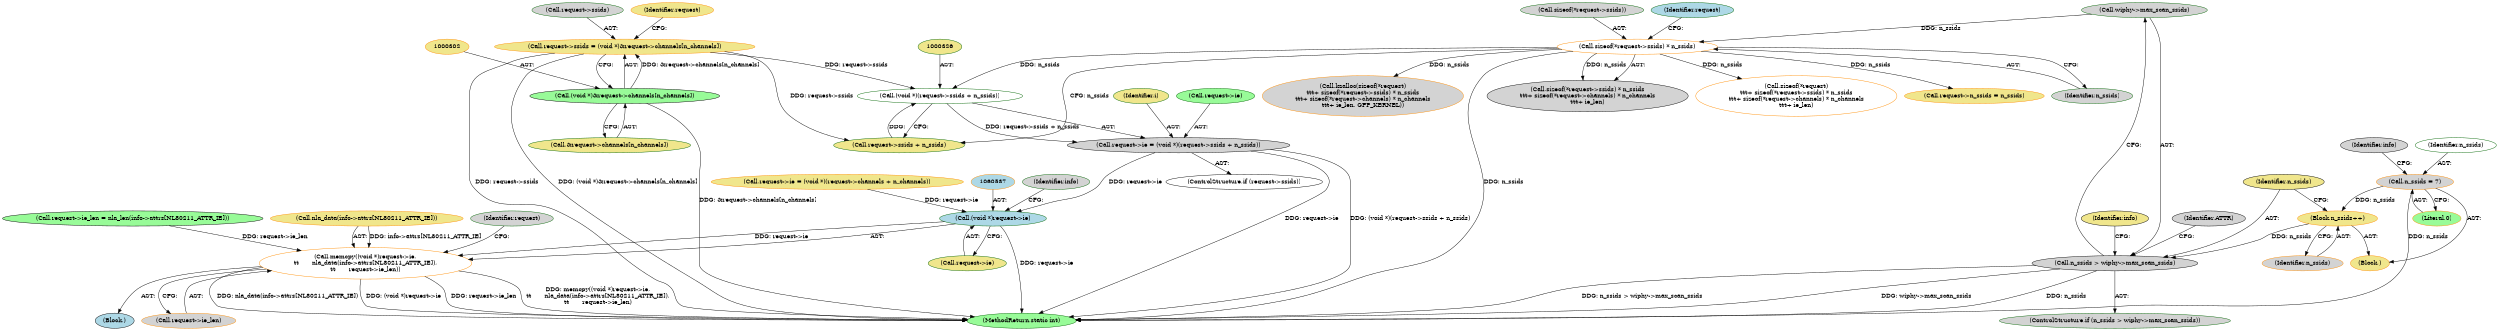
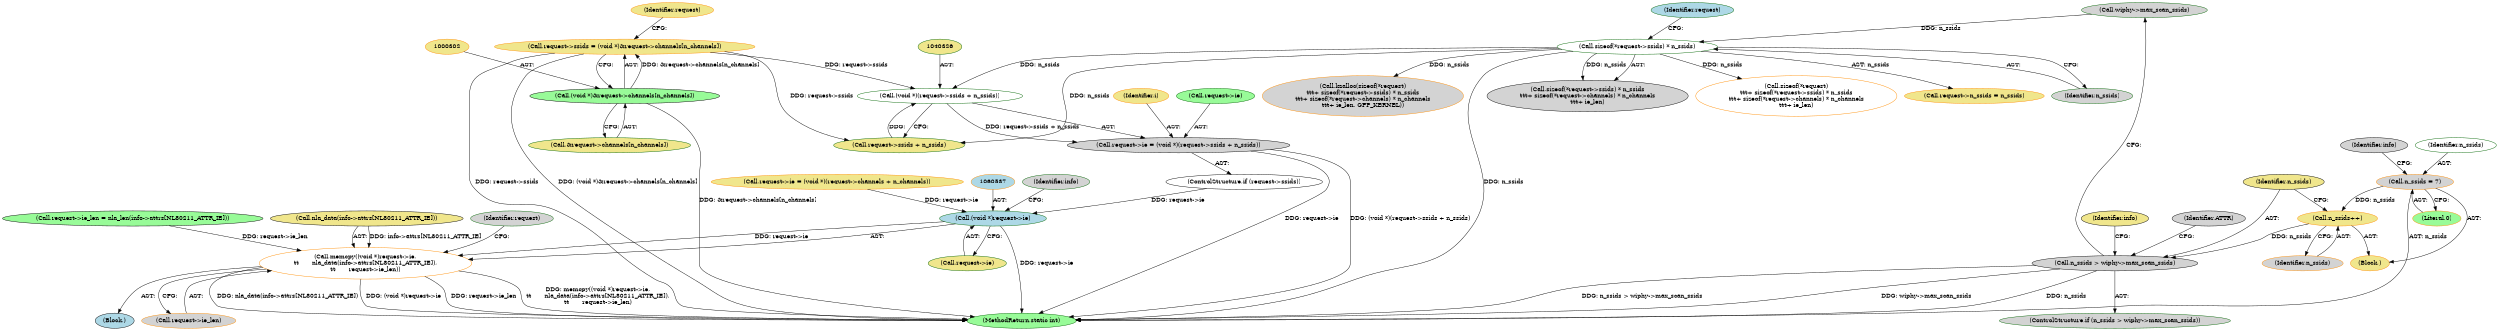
(578, 10) -> none
(1582, 10) -> none
(940, 47) -> (940, 47)
(1637, 47) -> (1637, 47)
(1871, 65) -> (1871, 65)
(1090, 96) -> (1090, 96)
(1141, 96) -> (1141, 96)
(2160, 140) -> none
(1092, 190) -> (1122, 202)
(367, 218) -> (367, 218)
(2338, 218) -> (2338, 218)
(2428, 237) -> (2428, 237)
